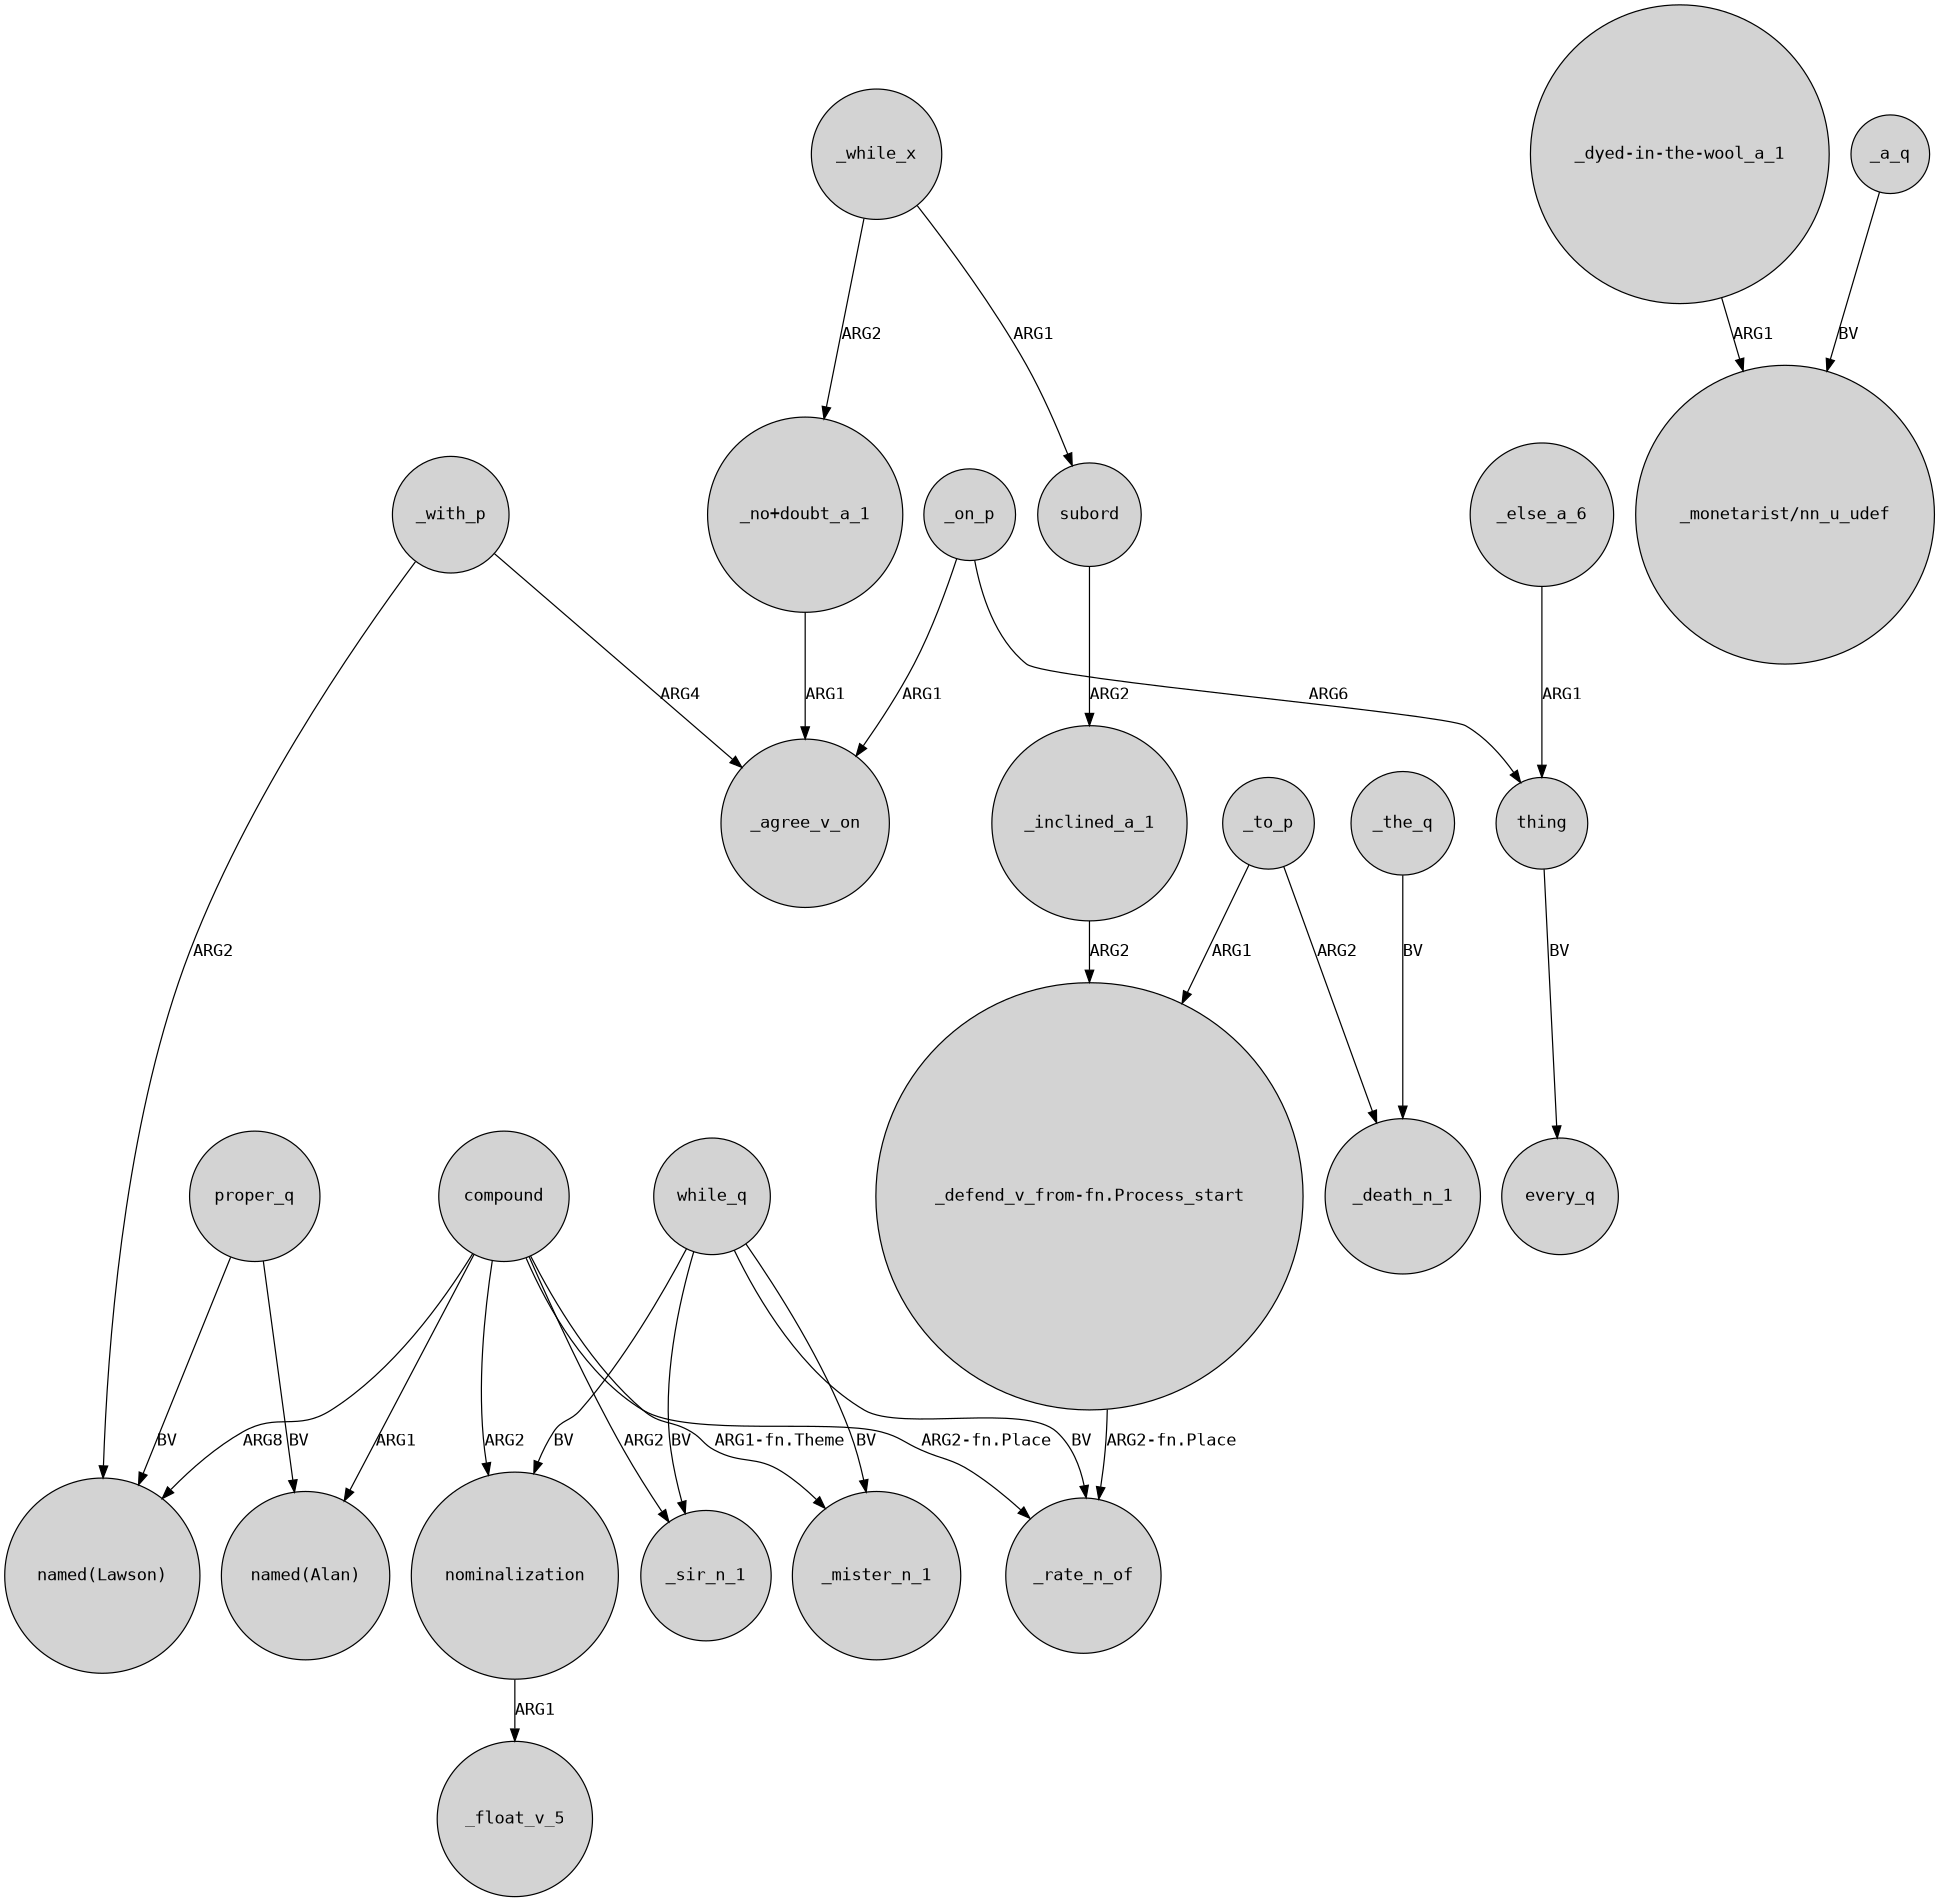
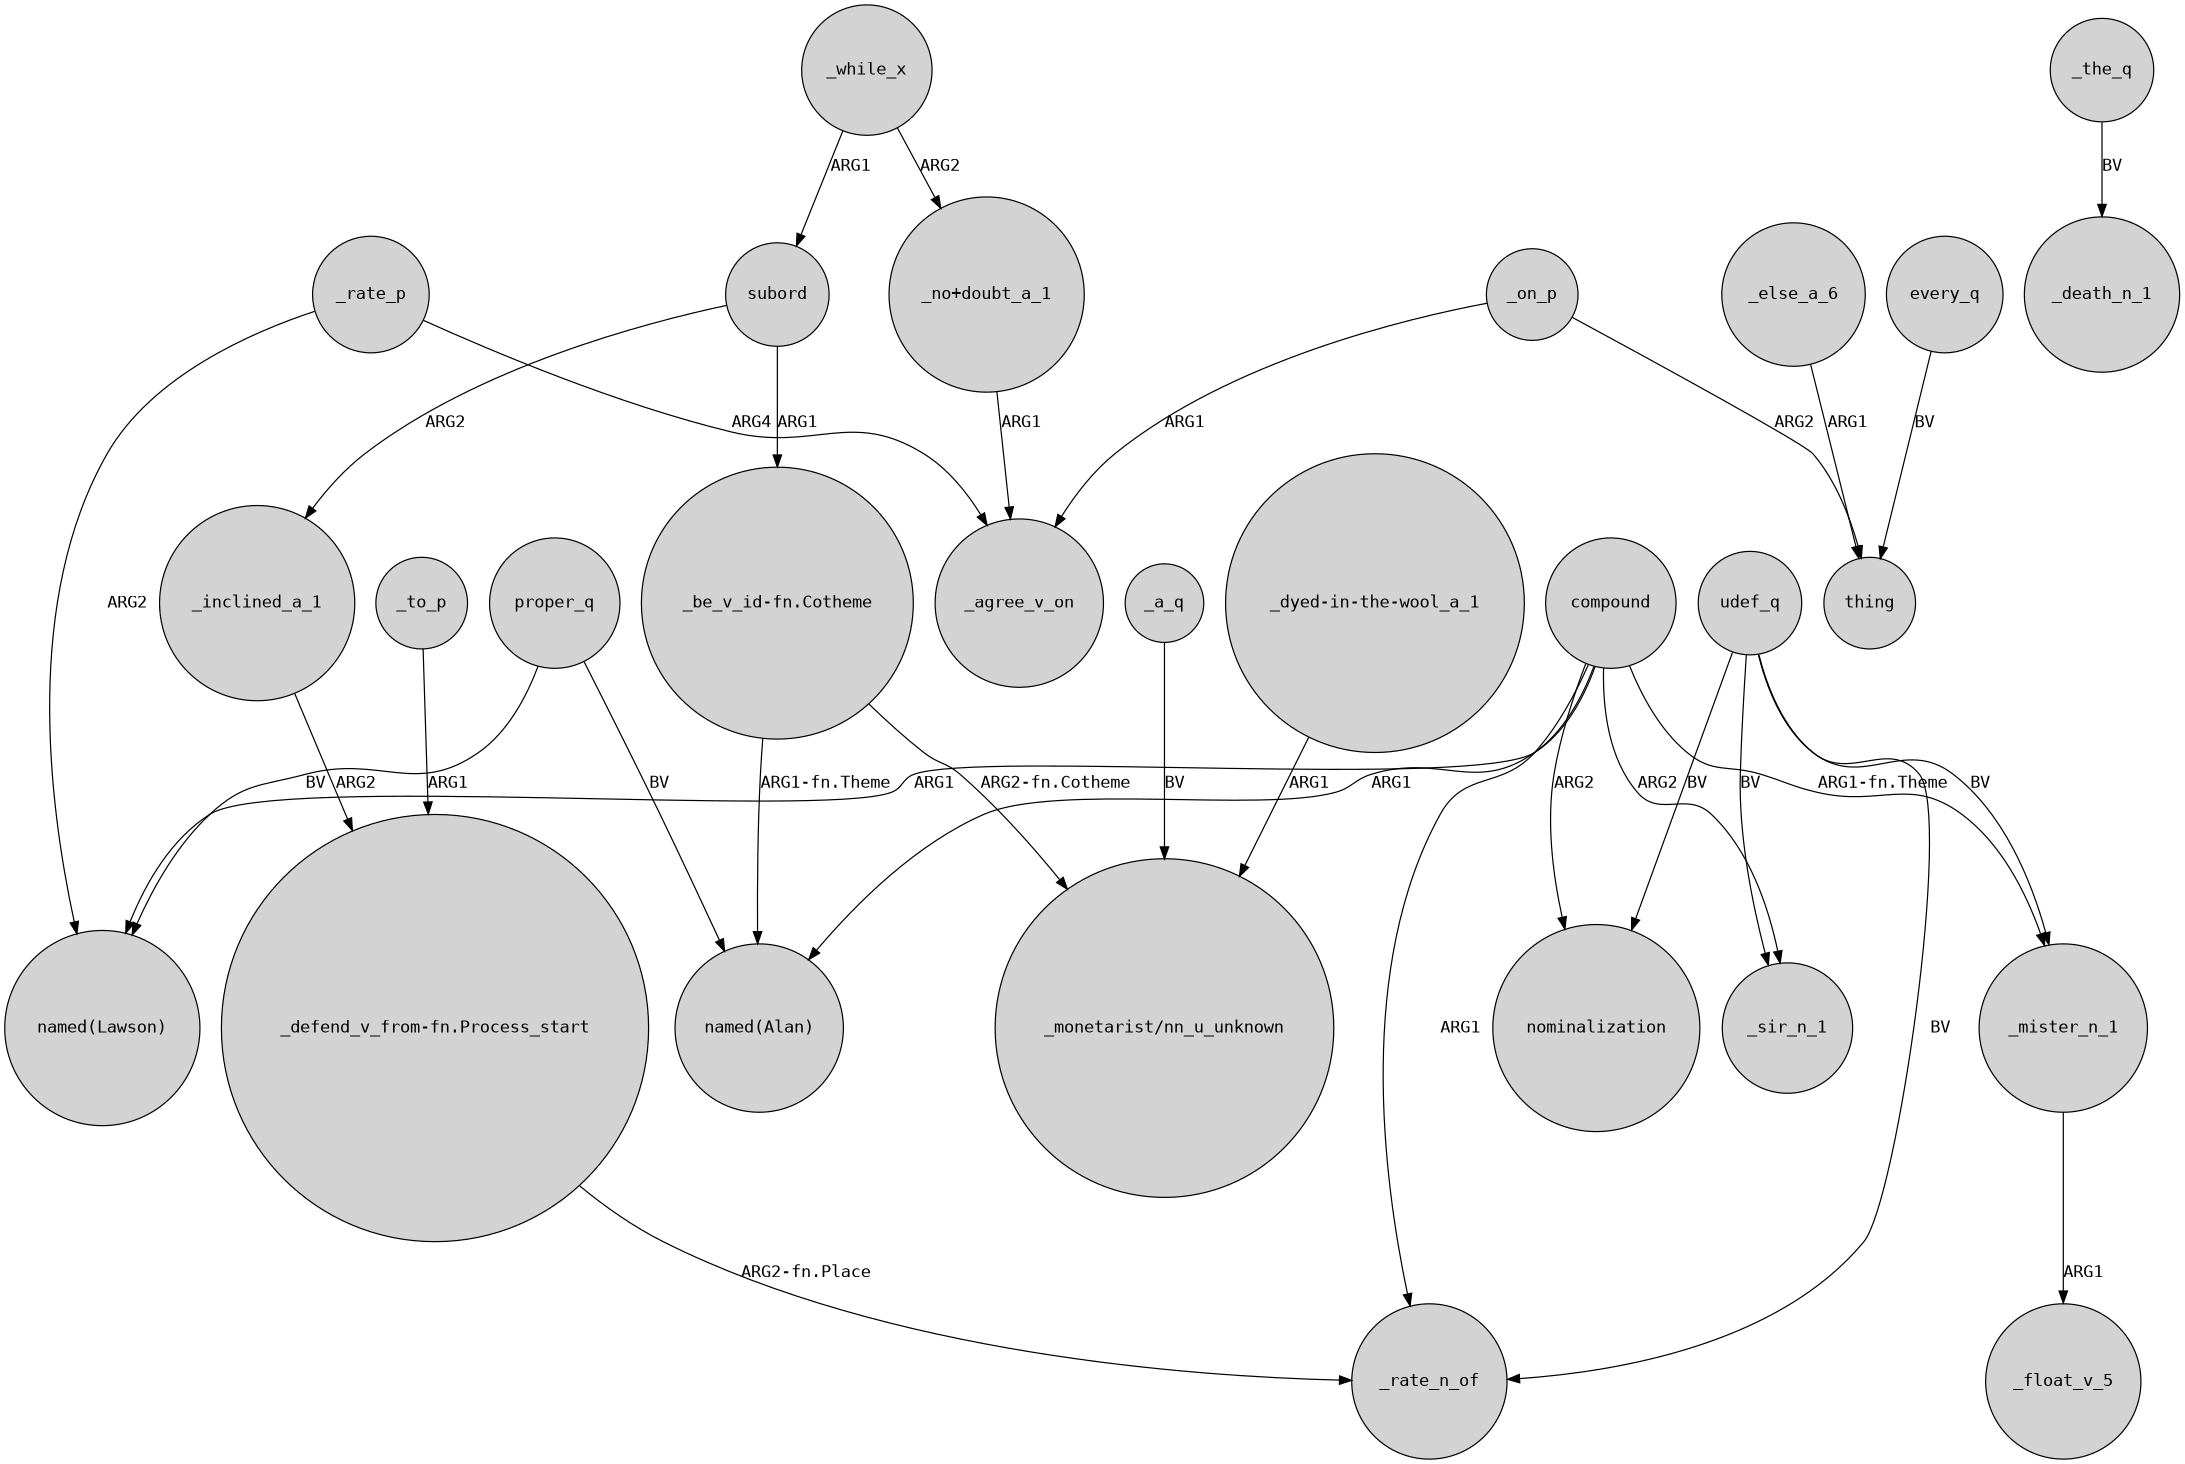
(451, 515) -> (371, 295)
(1785, 515) -> (1164, 1028)
none -> (777, 603)
(1329, 695) -> (1795, 423)
(1328, 989) -> none
(1550, 998) -> (1907, 449)
(712, 1196) -> (1750, 603)
(263, 1441) -> (935, 783)
(987, 1441) -> (1461, 1028)
(515, 1704) -> (2063, 1202)
